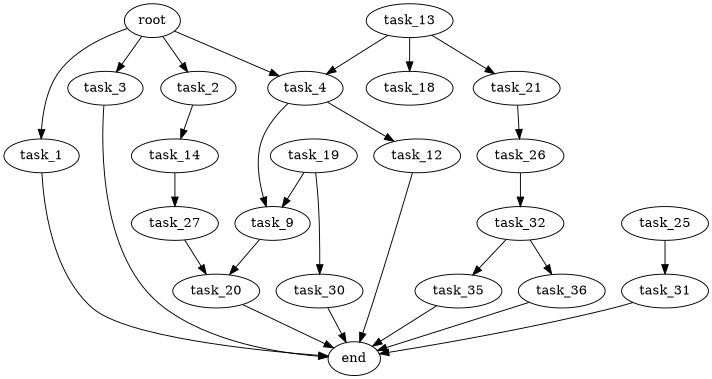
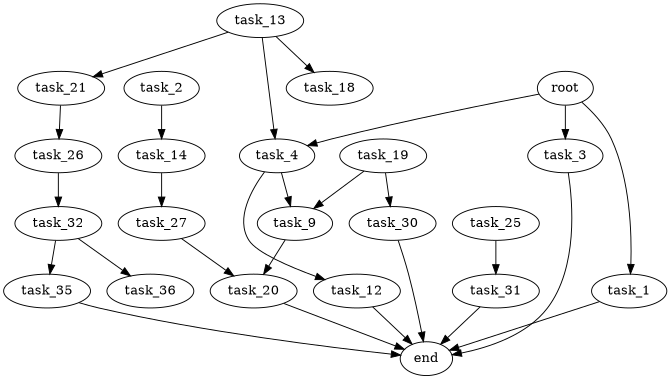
(173, 50) -> none
(458, 325) -> none
